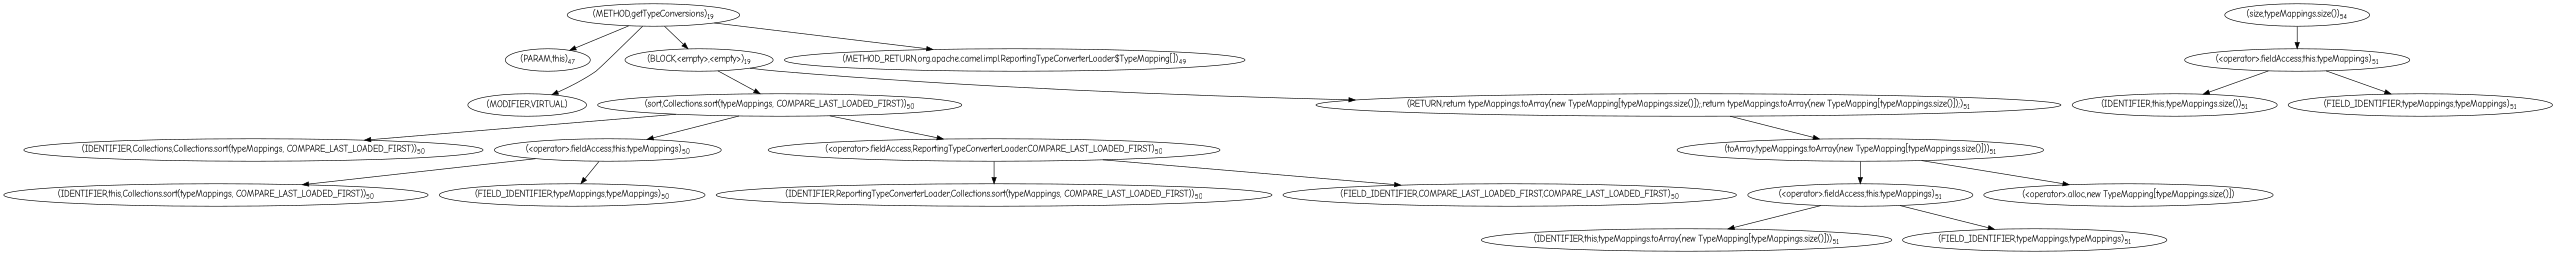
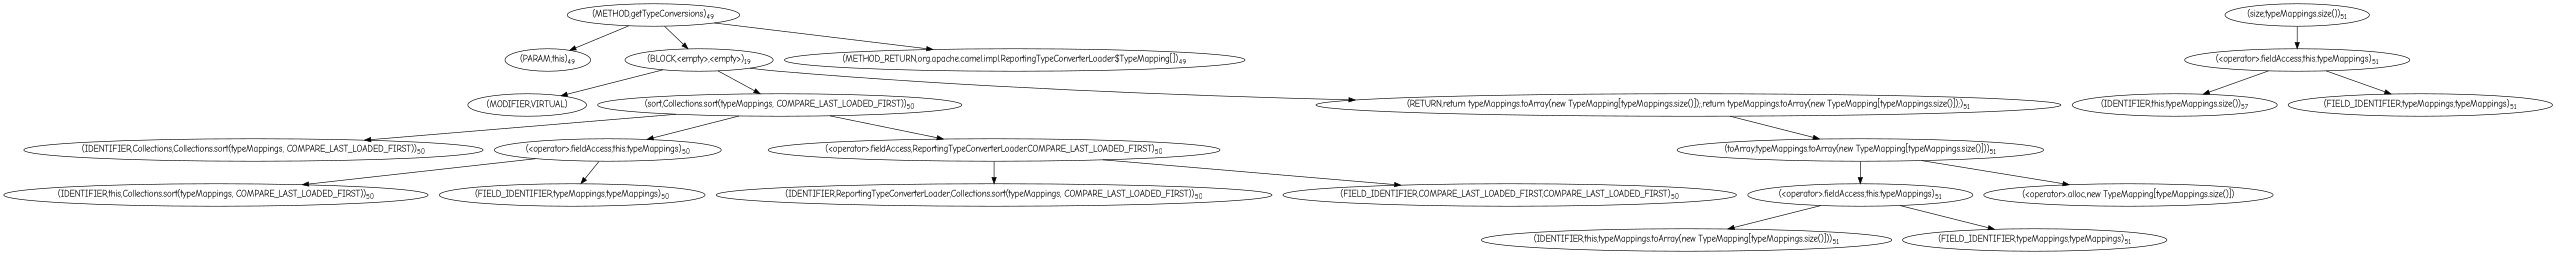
(711, 14) -> (711, 14)
(2344, 14) -> (2344, 14)
(572, 59) -> (572, 59)
(604, 64) -> (615, 82)
(2245, 104) -> (2245, 104)
